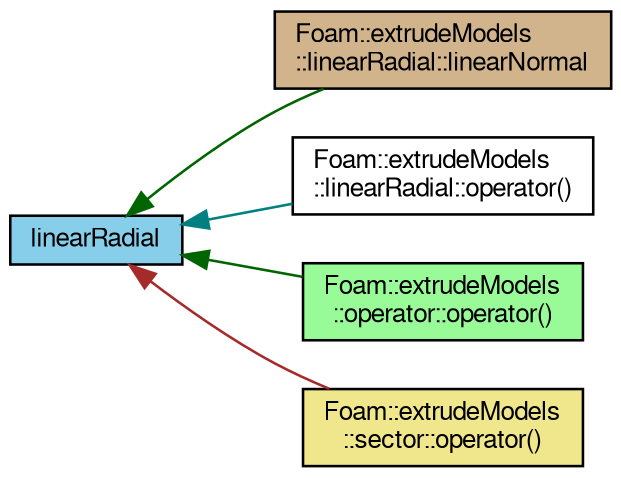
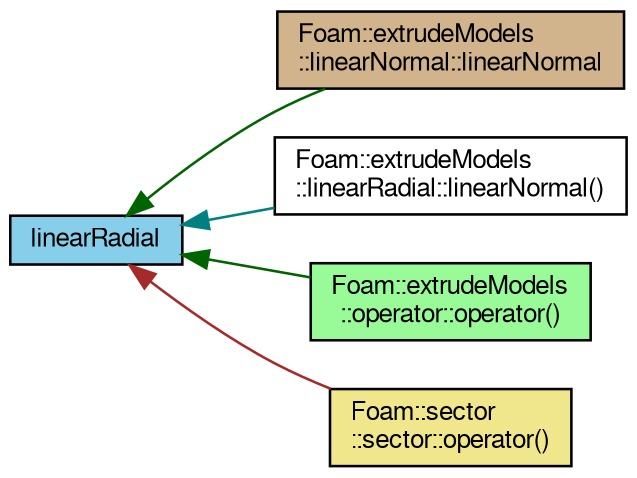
(443, 50) -> (451, 50)
(443, 176) -> (451, 176)
(443, 428) -> (451, 428)
